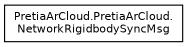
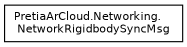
(94, 23) -> (94, 23)
